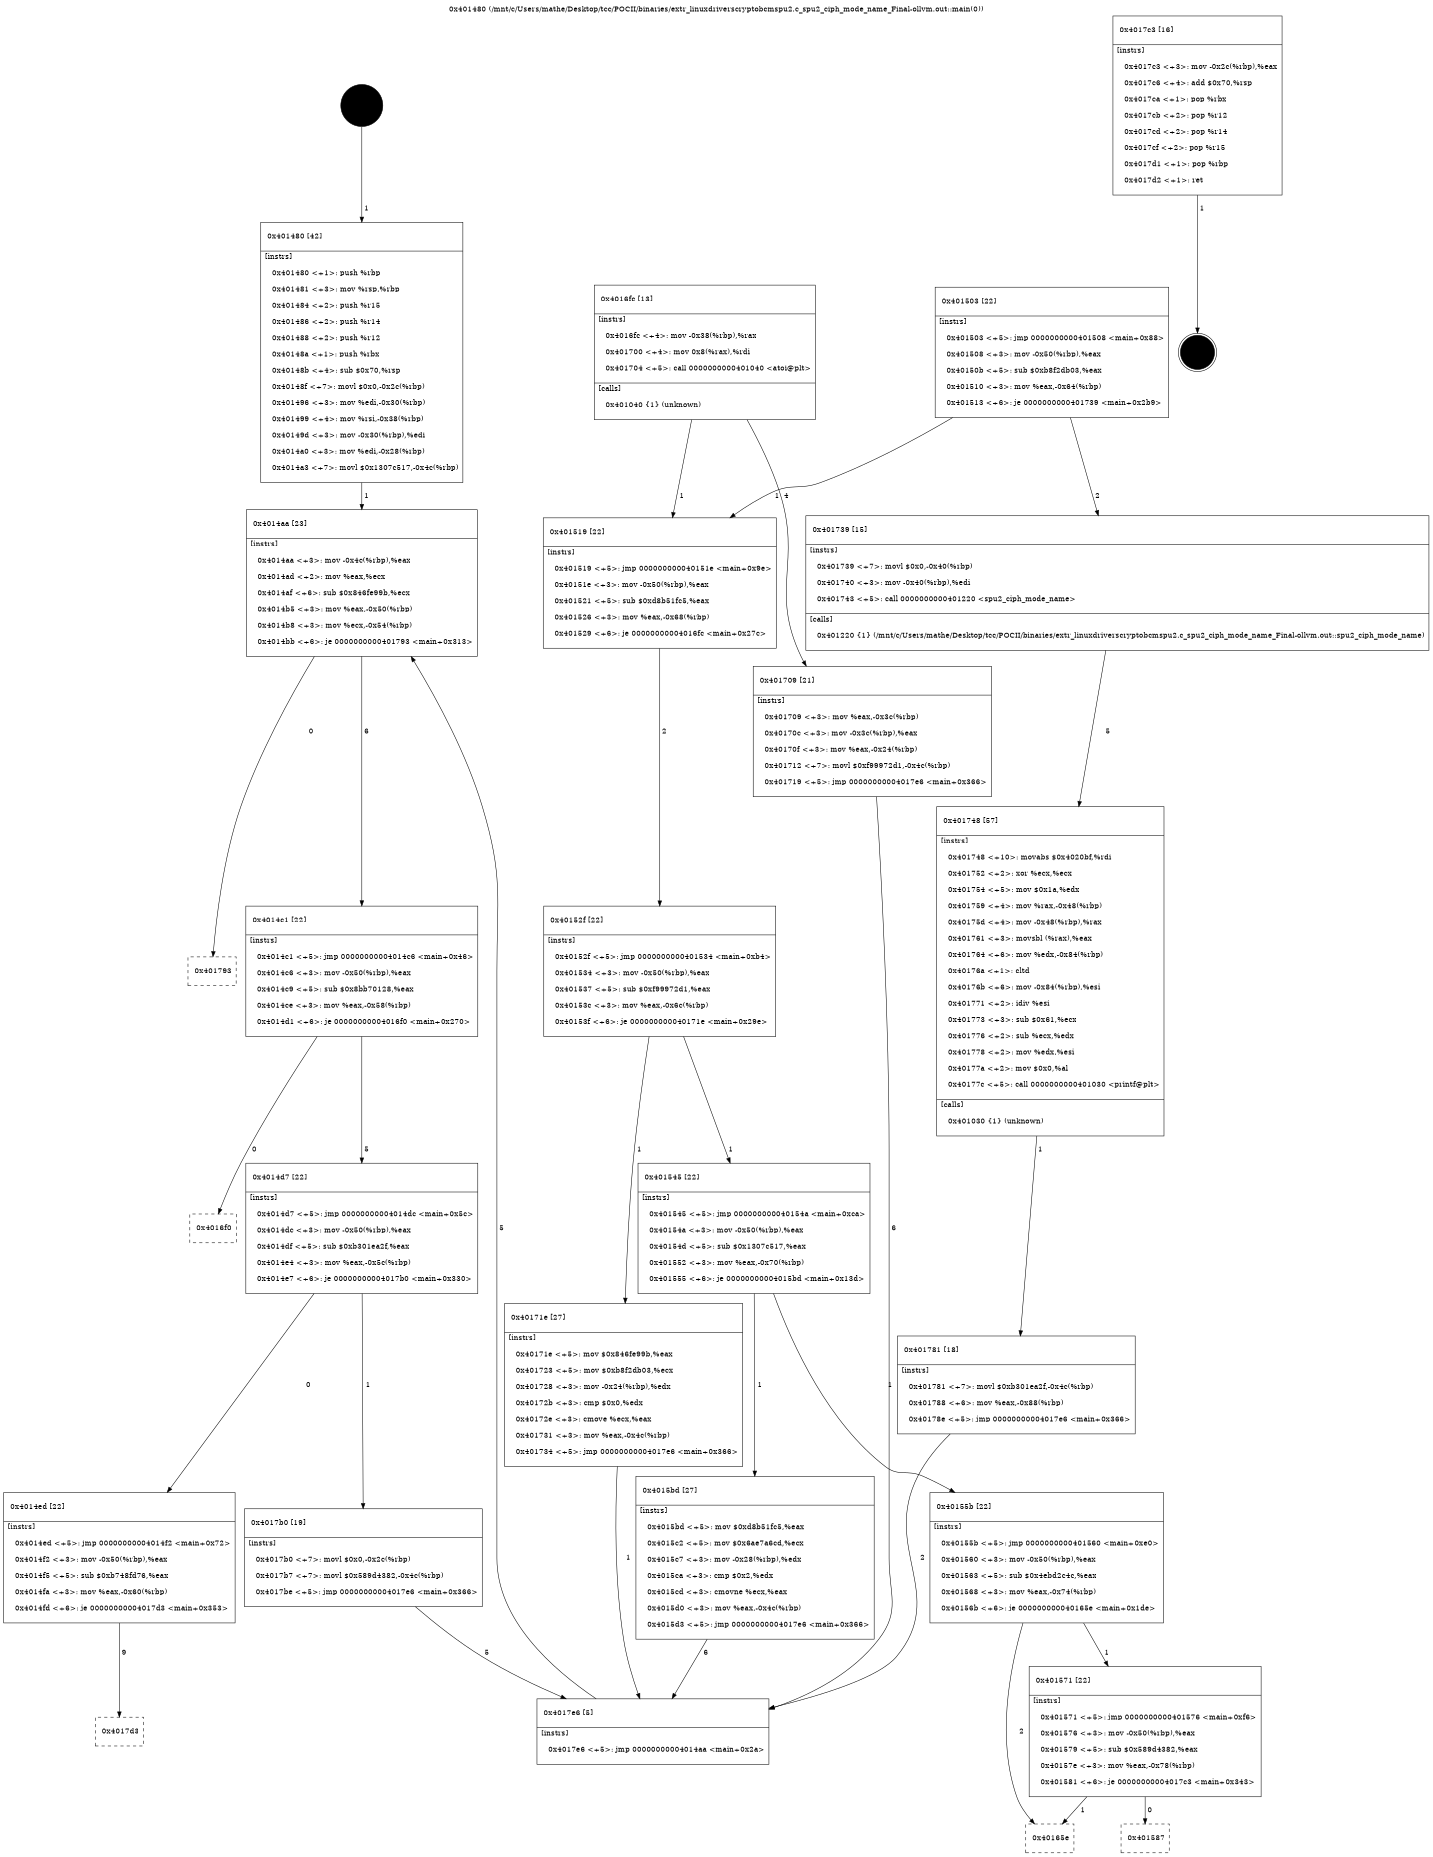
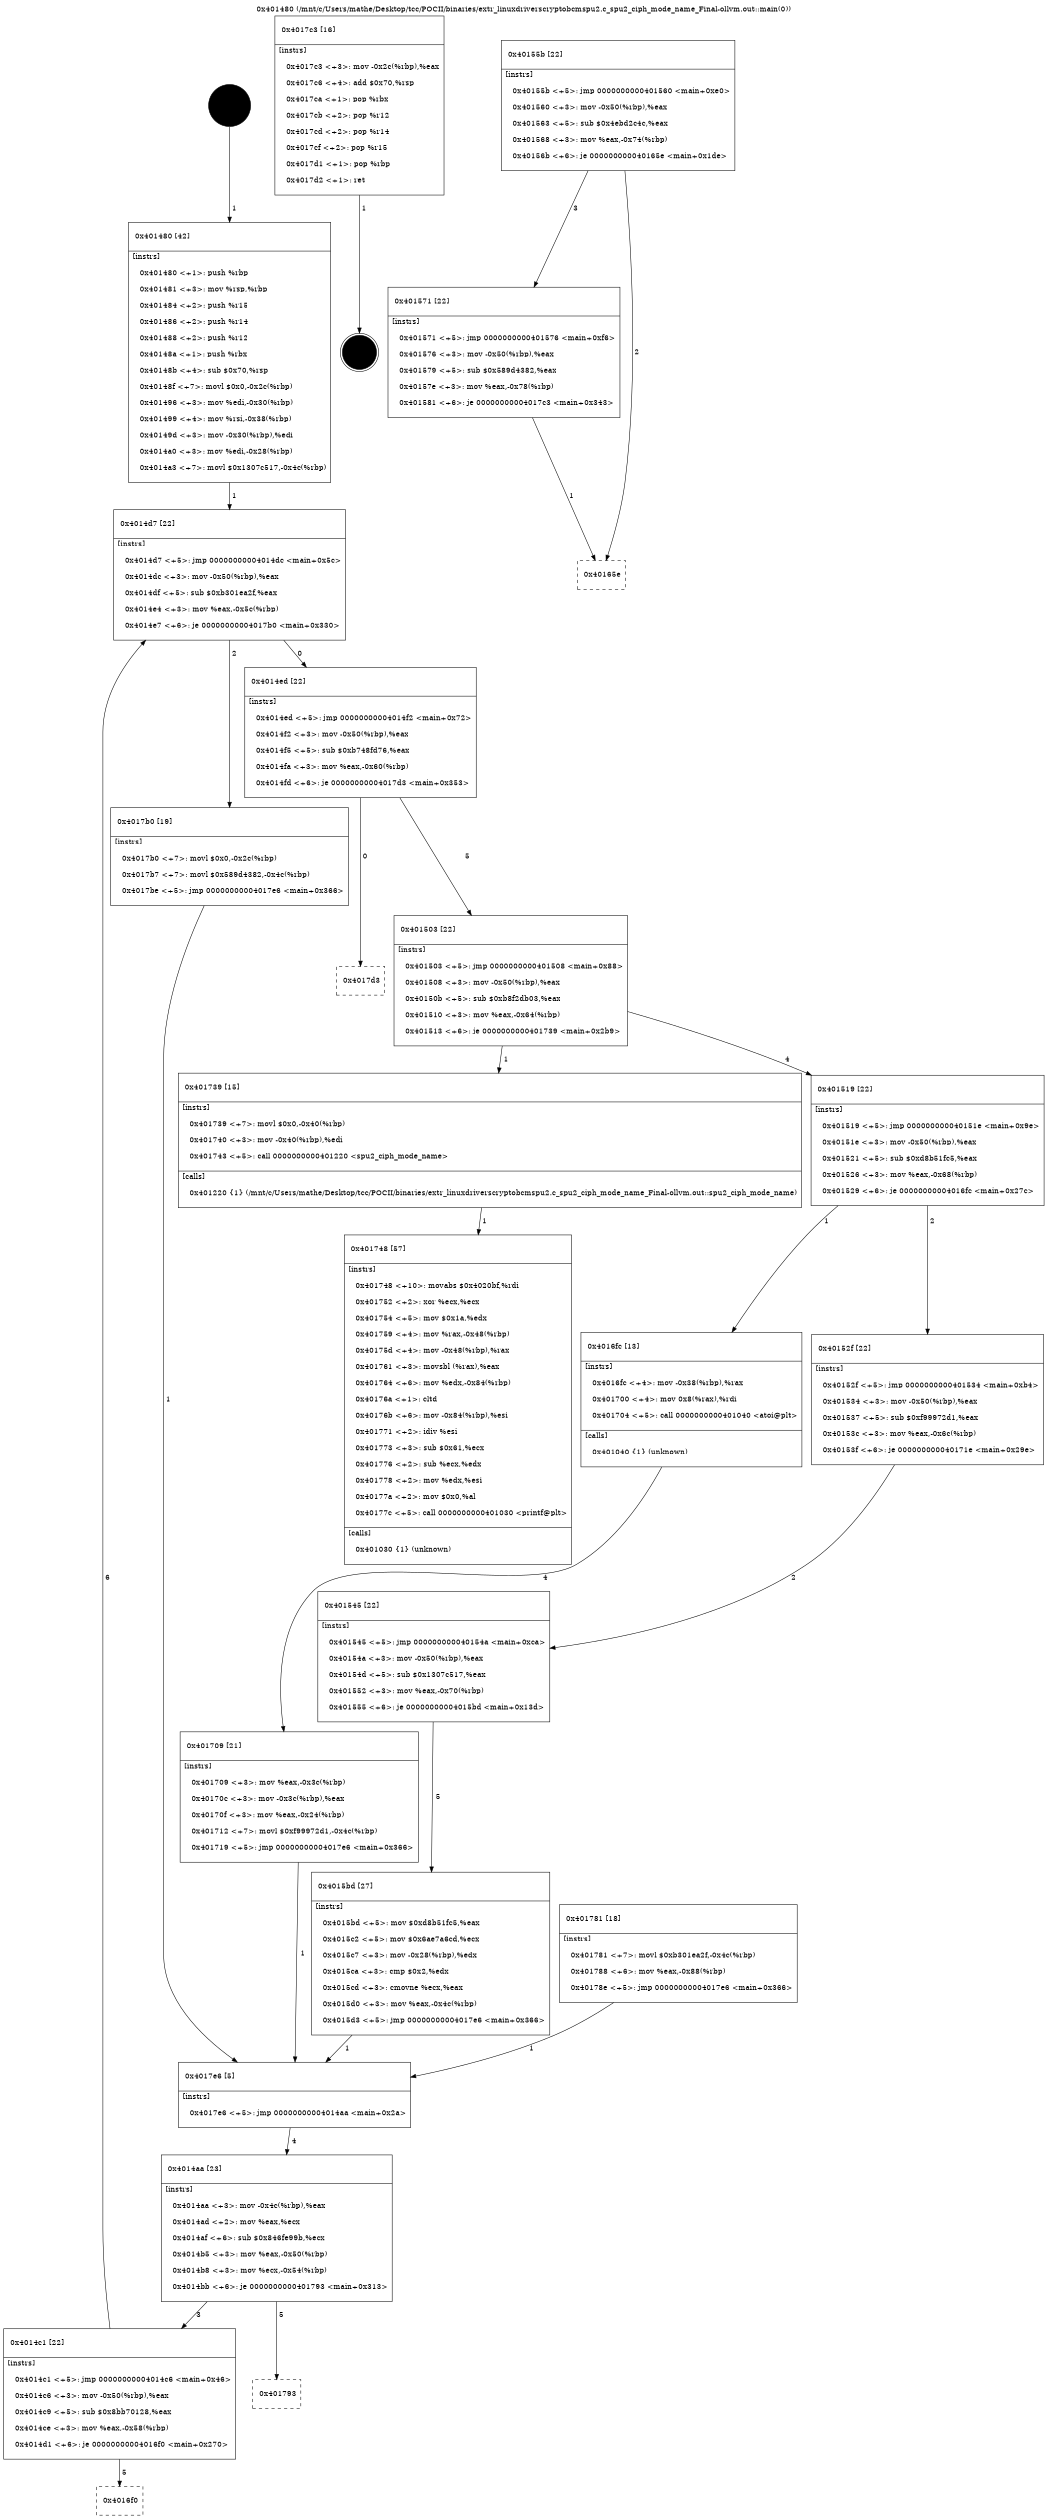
(683, 466) -> (782, 1263)
(362, 493) -> (230, 493)
(776, 496) -> (786, 1060)
(1096, 496) -> (505, 1060)
(310, 731) -> (280, 2315)
(365, 731) -> (198, 2315)
(1107, 731) -> (484, 1221)
none -> (434, 854)
(253, 1150) -> (123, 2473)
(365, 1150) -> (107, 1578)
(730, 1150) -> (792, 1578)
(501, 1228) -> (293, 2141)
(893, 1228) -> (302, 1954)
(1029, 1233) -> none
(367, 1385) -> (233, 654)
(624, 1385) -> none
(759, 1385) -> (437, 1797)
(838, 1417) -> none
(922, 1558) -> (531, 2049)
(123, 1653) -> (364, 857)
(486, 1653) -> (167, 1400)
(705, 1653) -> (346, 2049)
(1106, 1653) -> (575, 209)
(1145, 1838) -> none
